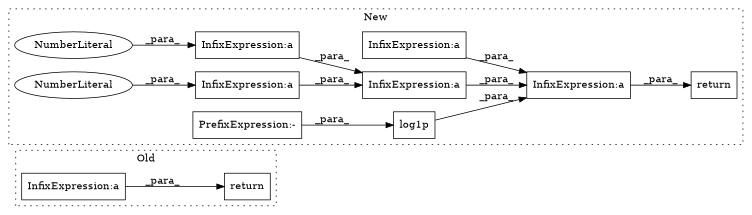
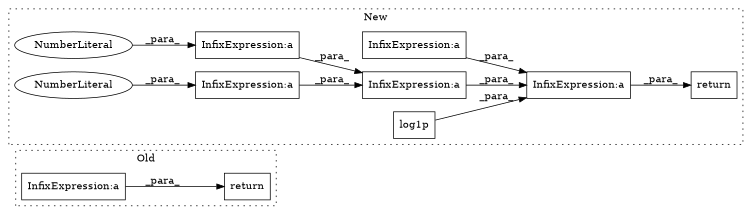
(247, 125) -> none
